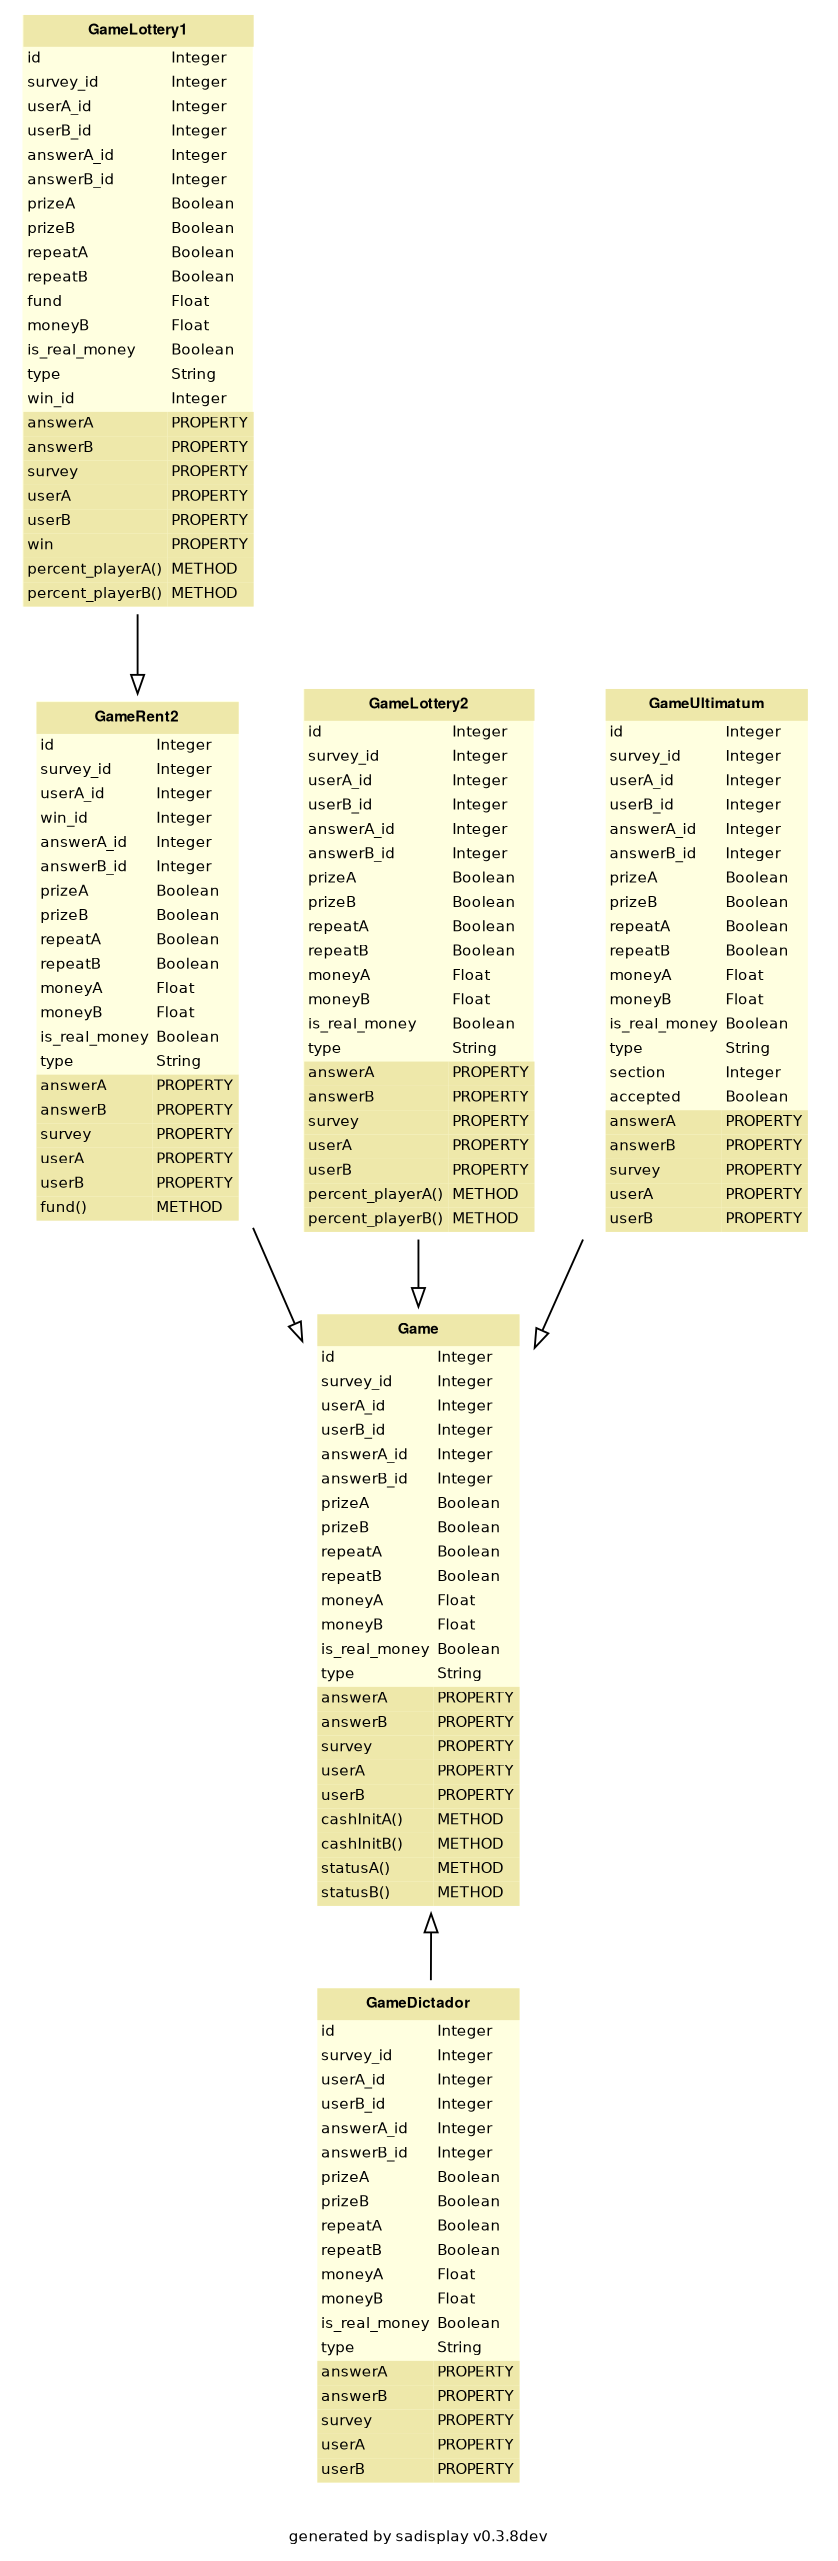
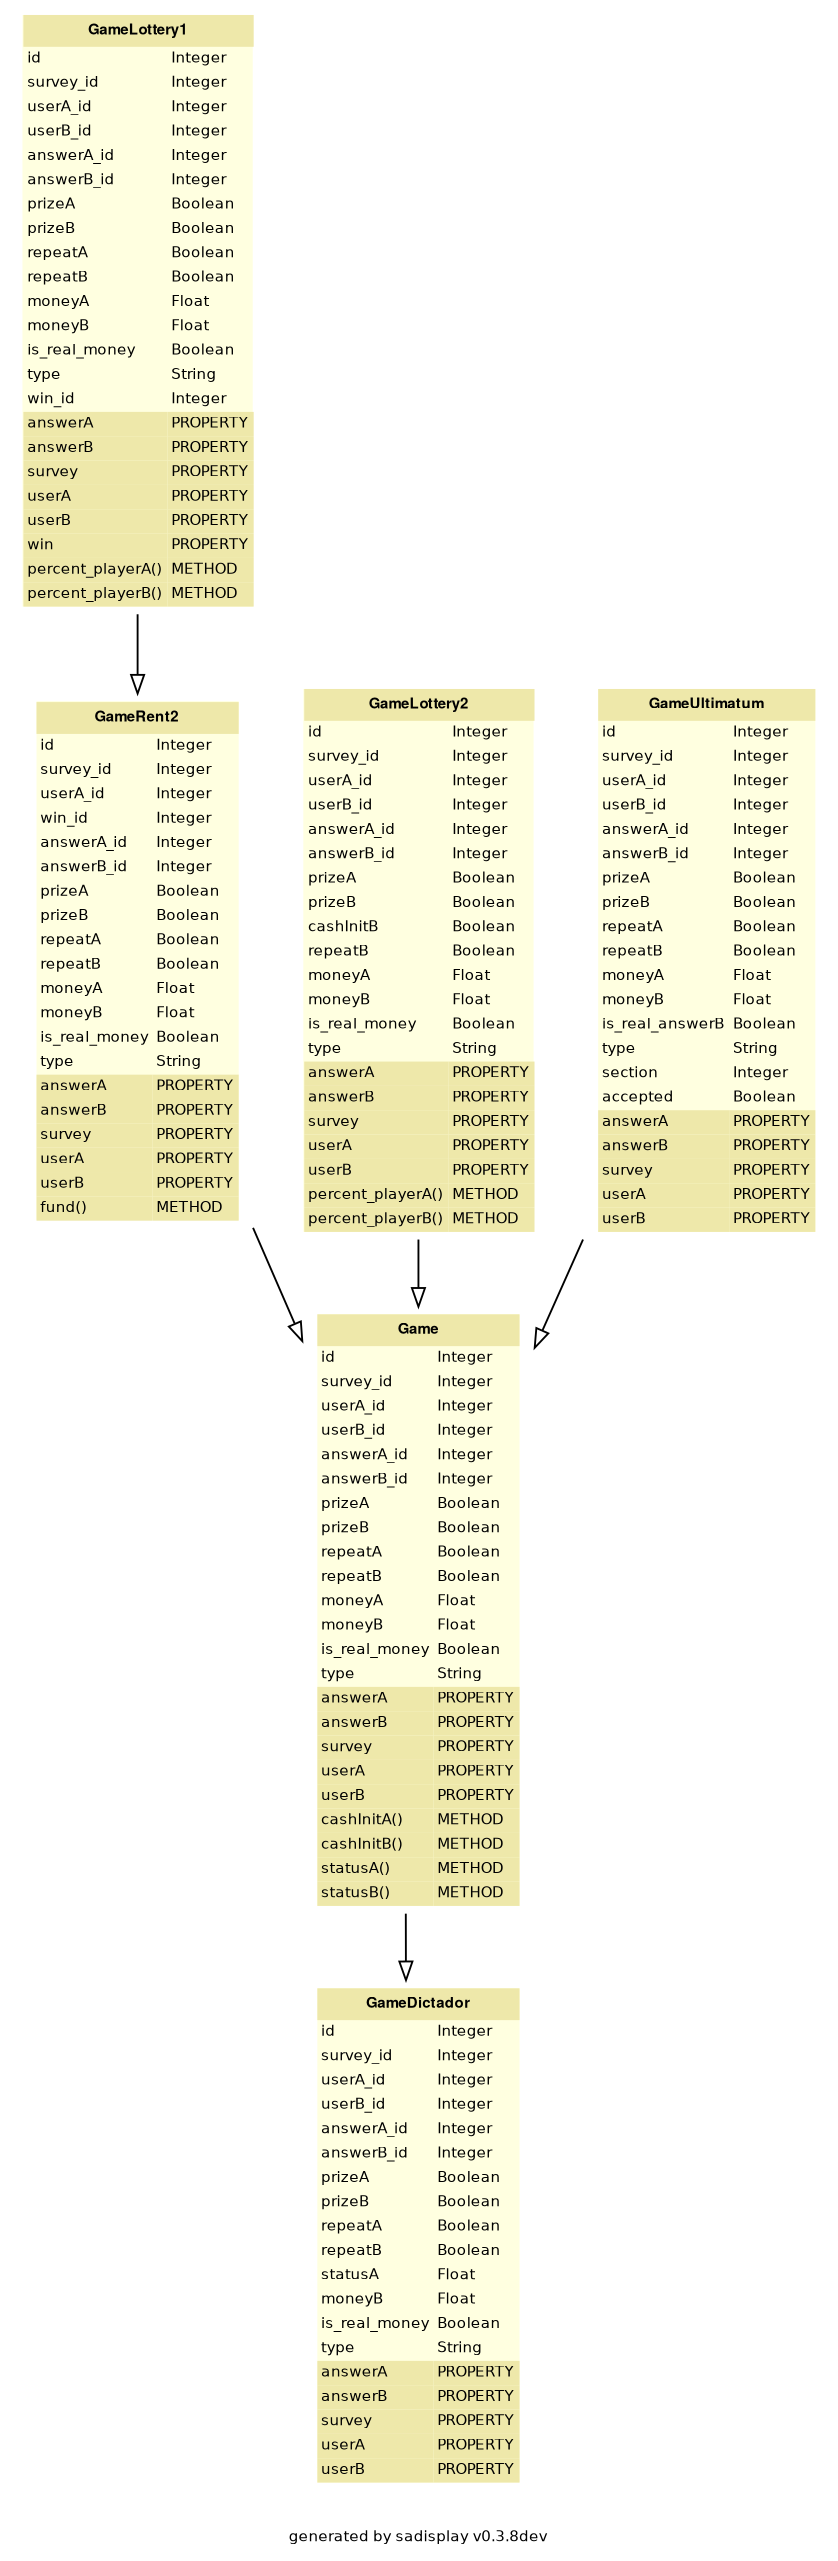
(45, 301) -> (59, 301)
(339, 927) -> (344, 927)
(664, 1024) -> (664, 1024)
(431, 1956) -> (406, 1937)
(353, 2275) -> (350, 2275)
